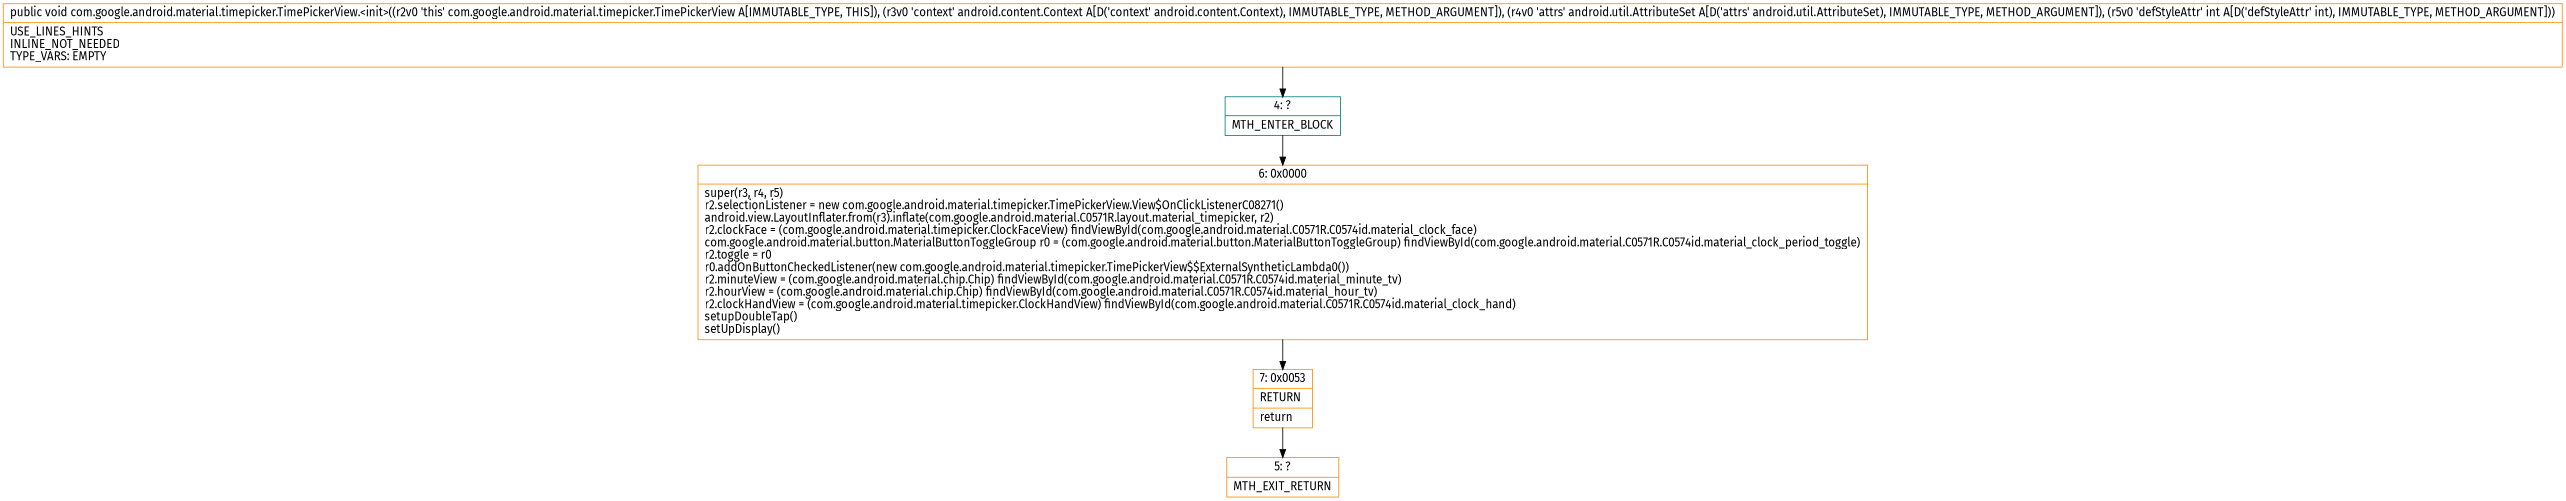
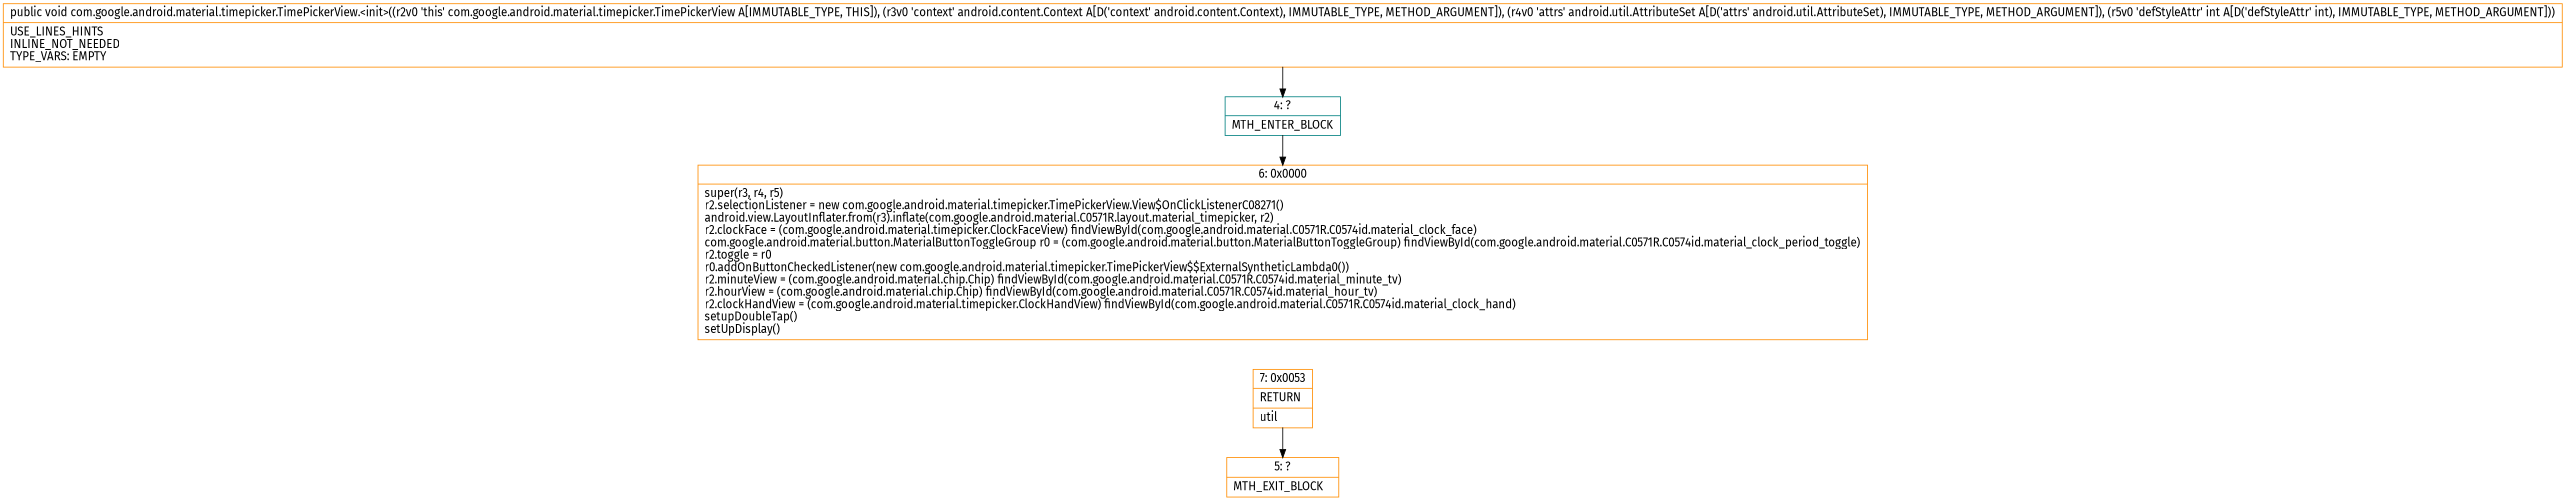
(1283, 350) -> none
(1276, 418) -> (1269, 418)
(1283, 487) -> (1278, 487)
